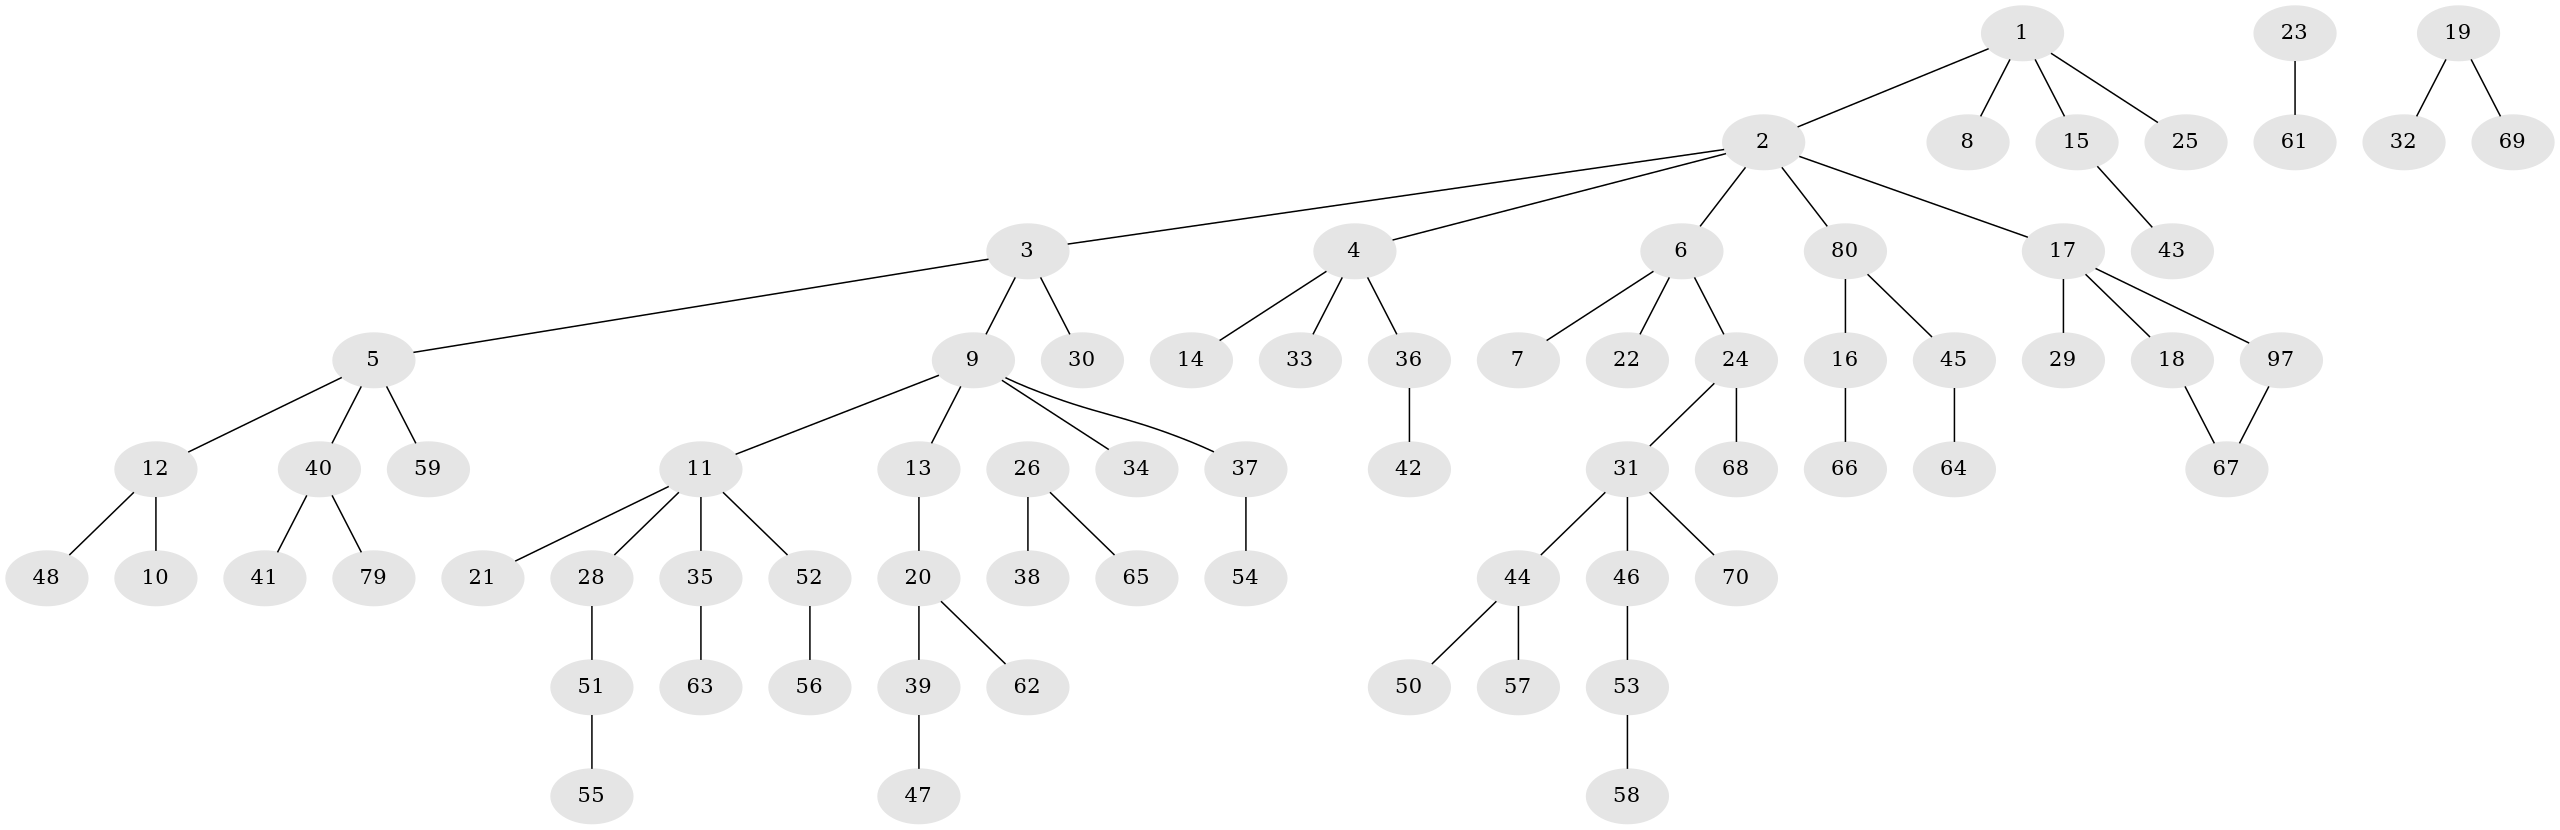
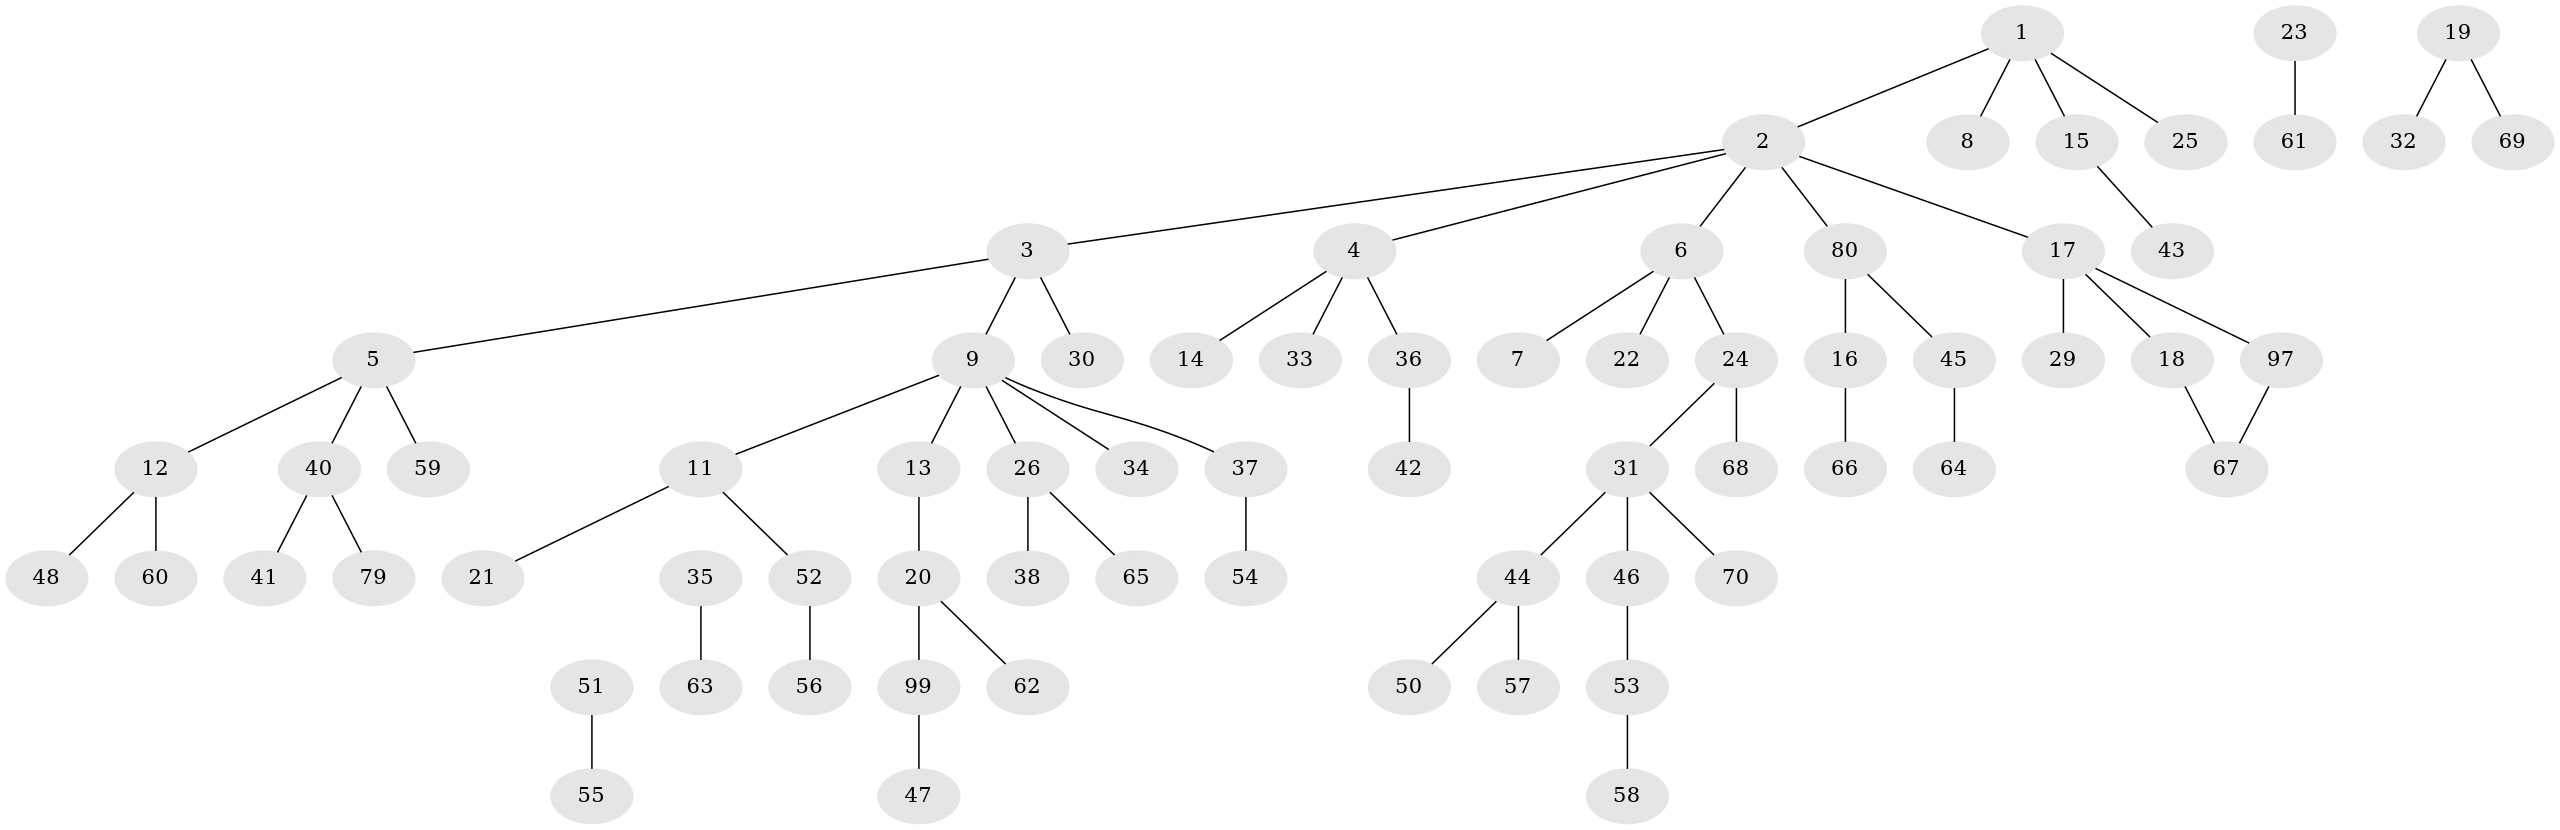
none -> (1001, 415)
(701, 524) -> none
(156, 578) -> (156, 578)
(592, 578) -> none
(919, 687) -> (919, 687)
